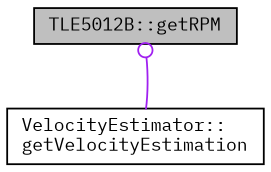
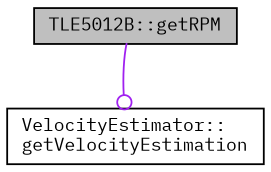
(148, 83) -> (124, 69)
